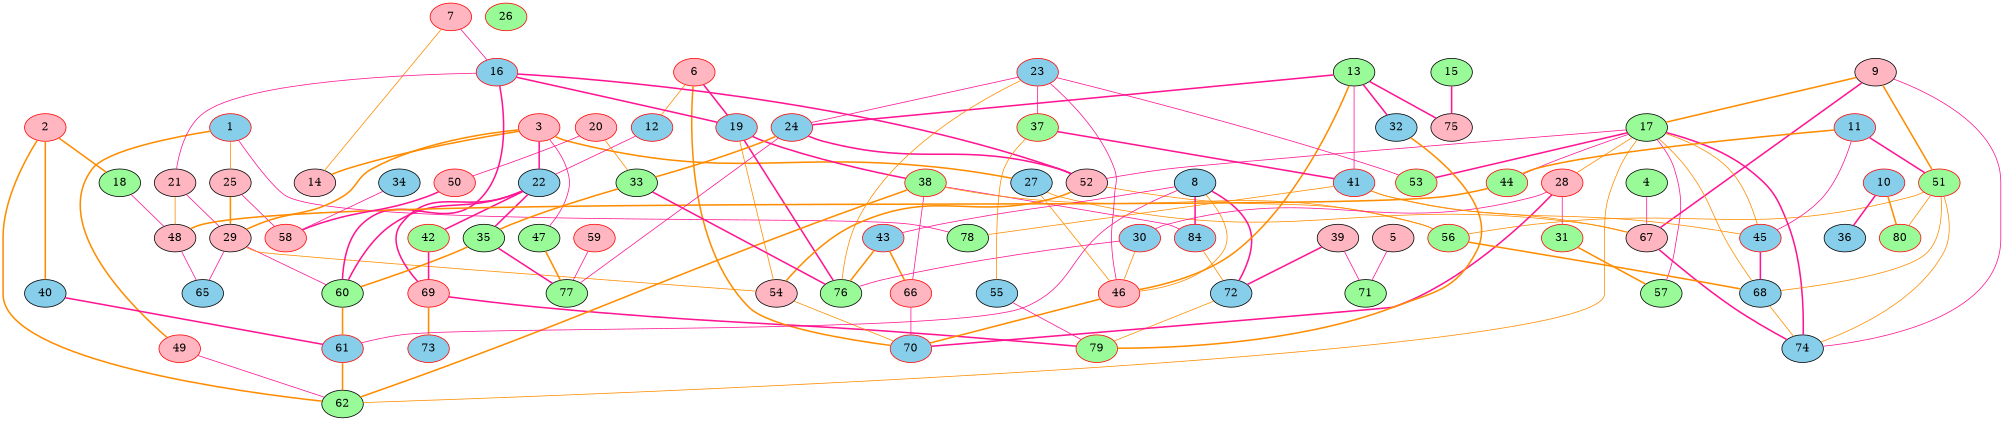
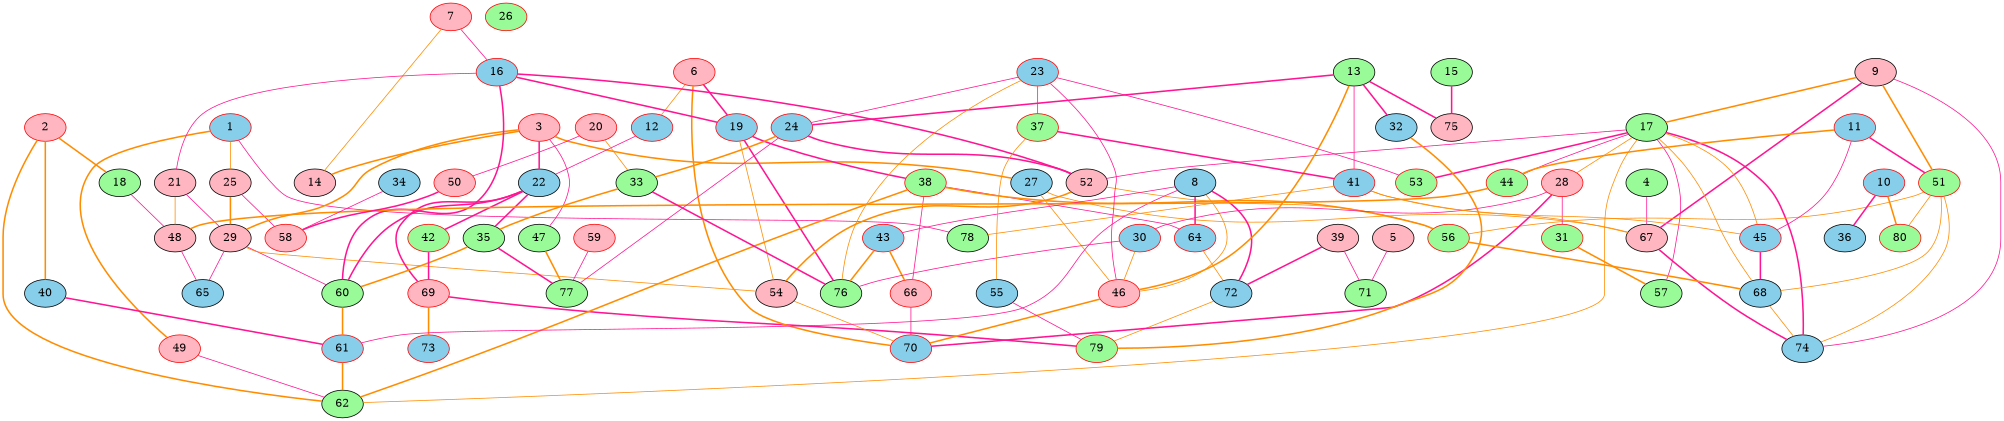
(1190, 202) -> (1190, 202)
(1195, 238) -> (1195, 238)
